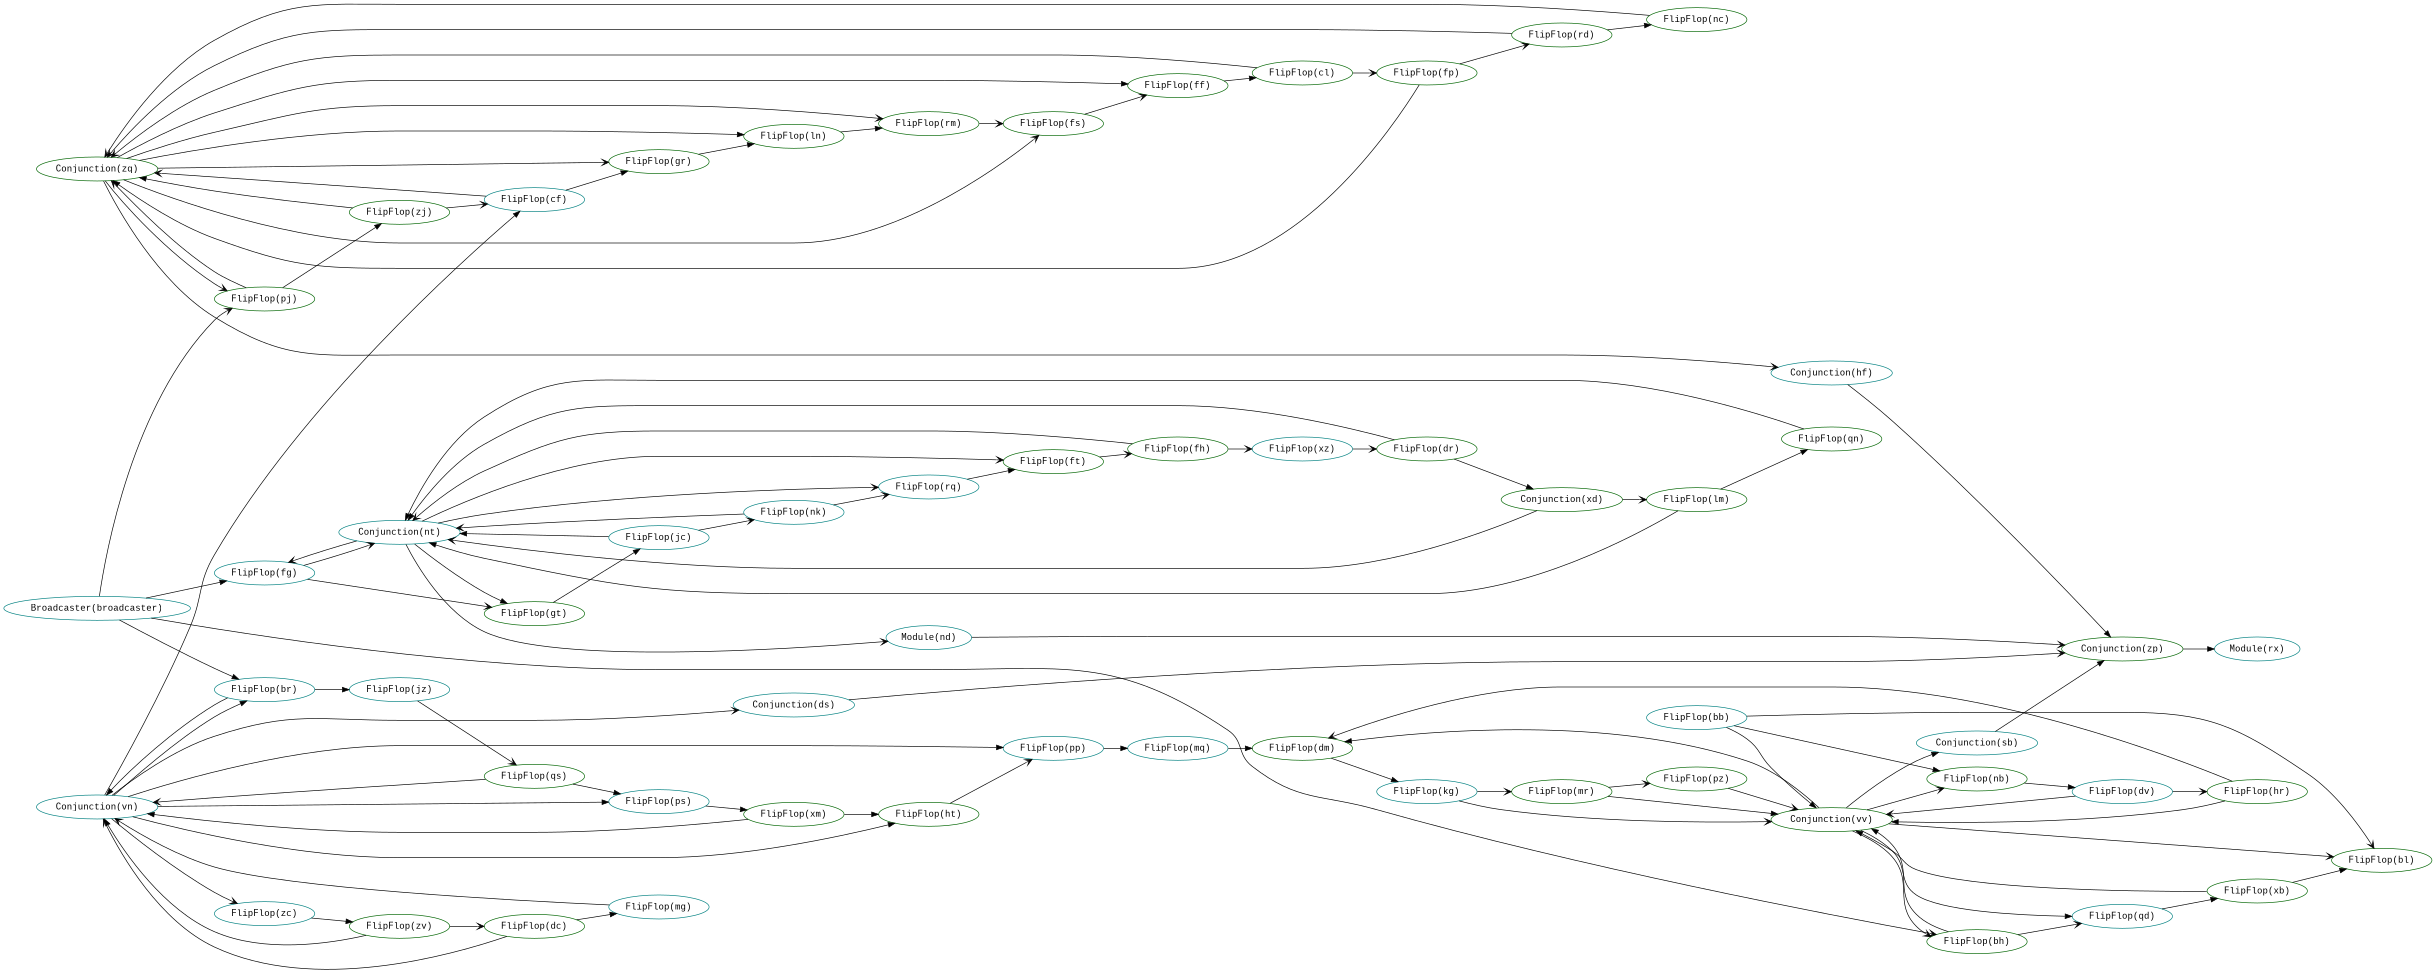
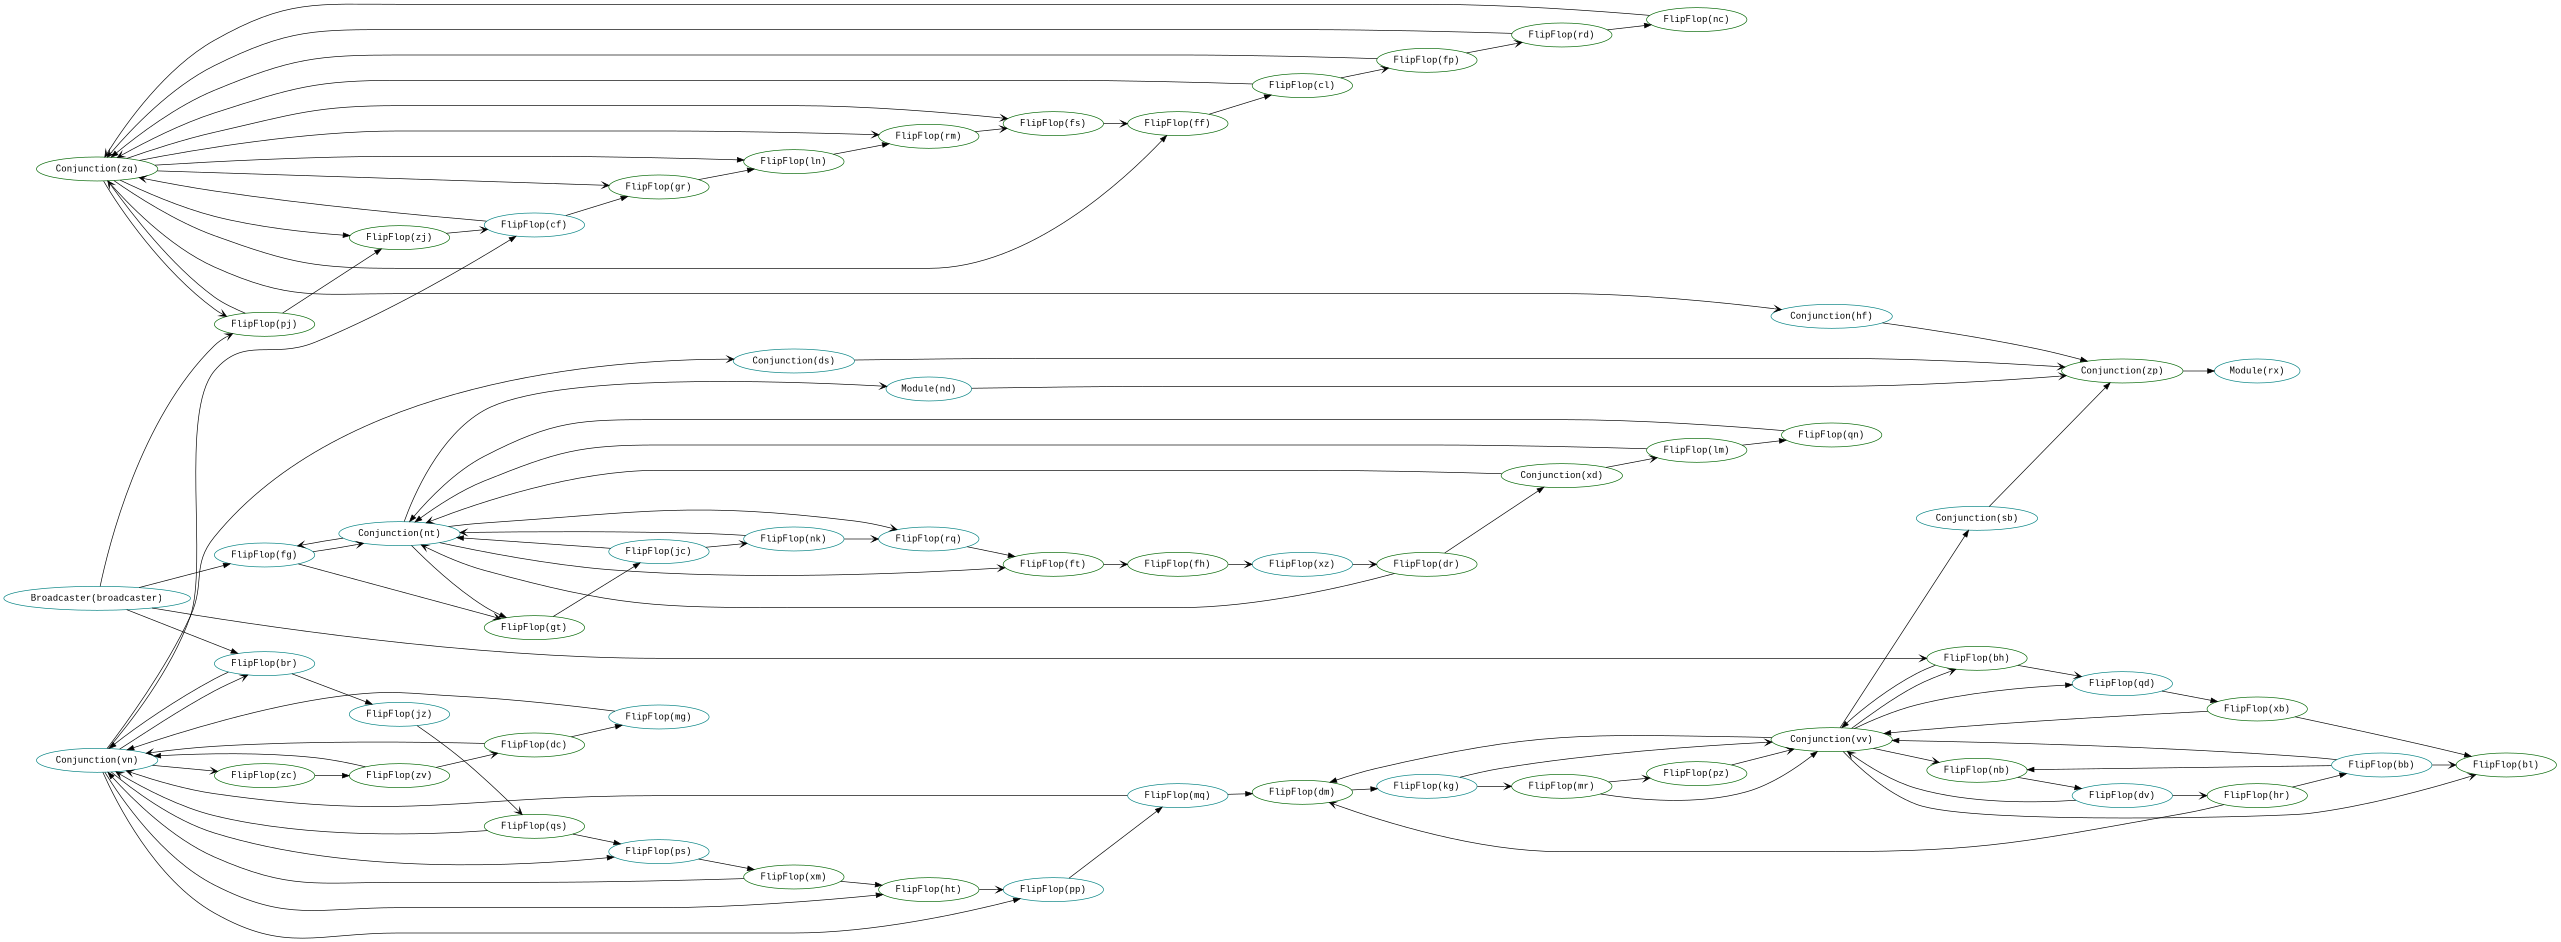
(249, 196) -> (229, 220)
(887, 406) -> (909, 608)
(765, 431) -> none
(174, 745) -> (179, 711)
none -> (628, 796)
(2062, 820) -> (2316, 781)
(359, 888) -> (371, 693)
(265, 914) -> (265, 776)
